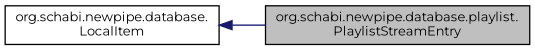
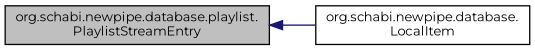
(249, 25) -> (299, 25)
